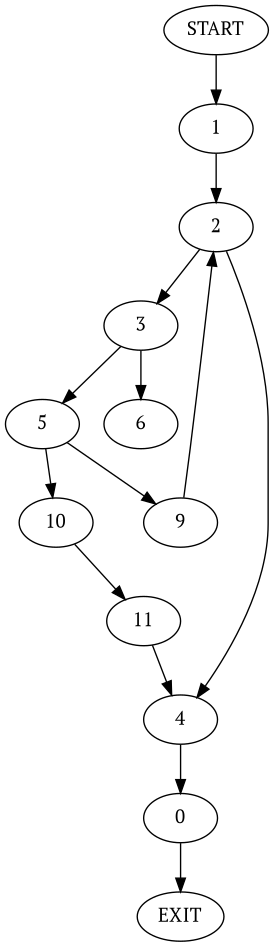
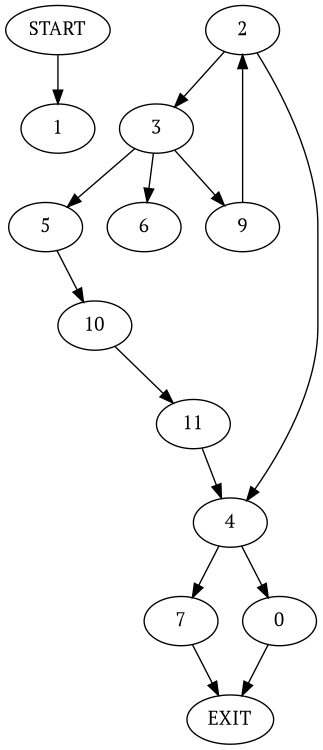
(216, 171) -> none
(106, 469) -> (195, 173)
none -> (181, 621)
